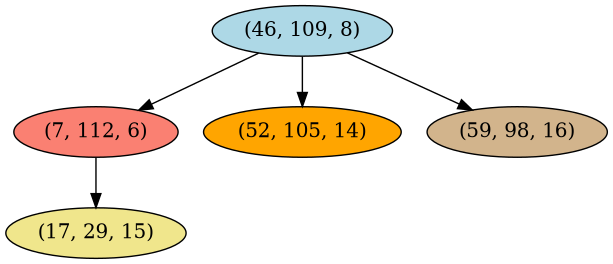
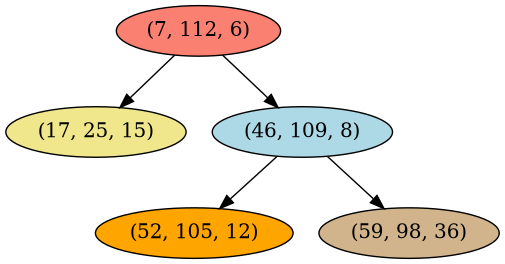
(205, 79) -> (245, 76)
(302, 132) -> (194, 233)
(517, 132) -> (409, 233)
(96, 233) -> (96, 132)
